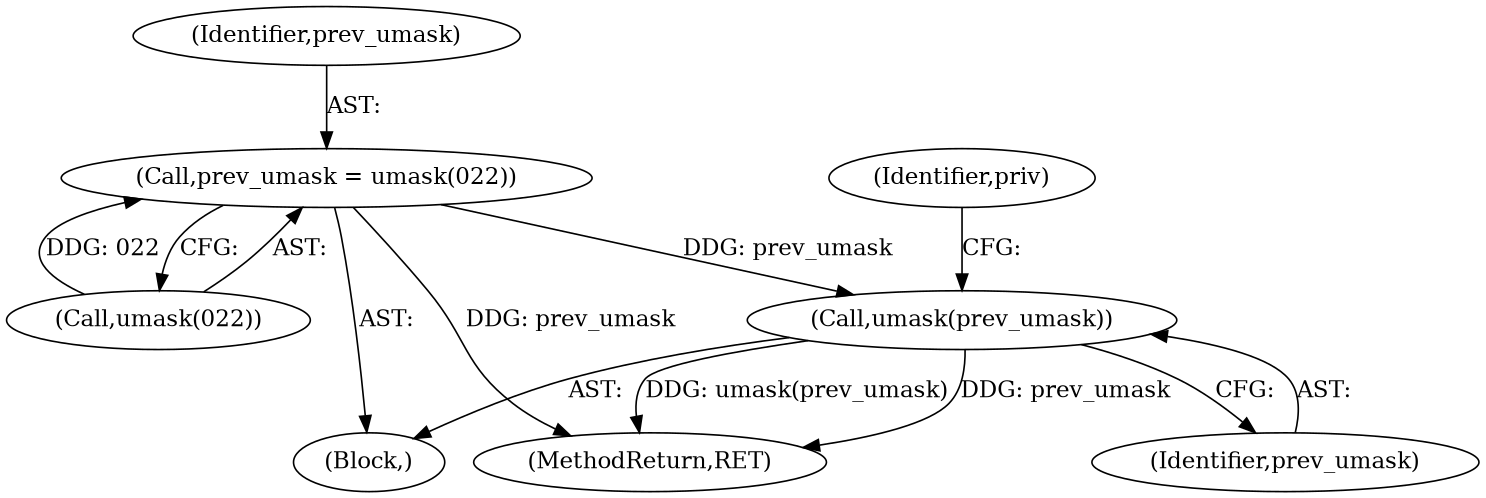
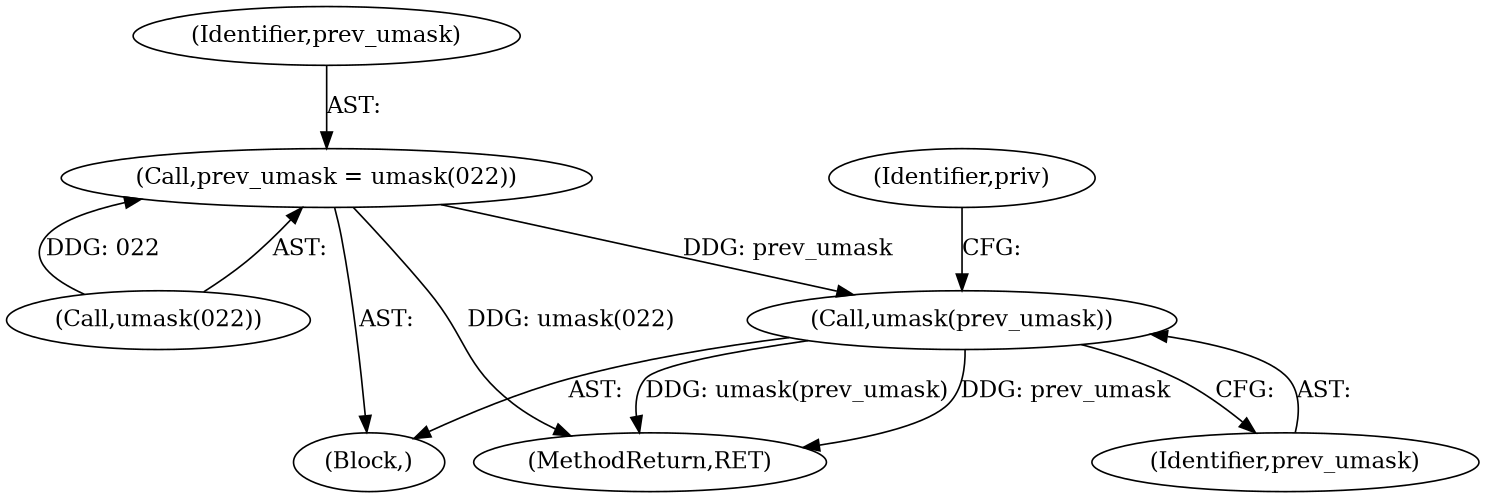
(184, 232) -> none
(571, 320) -> (571, 320)
